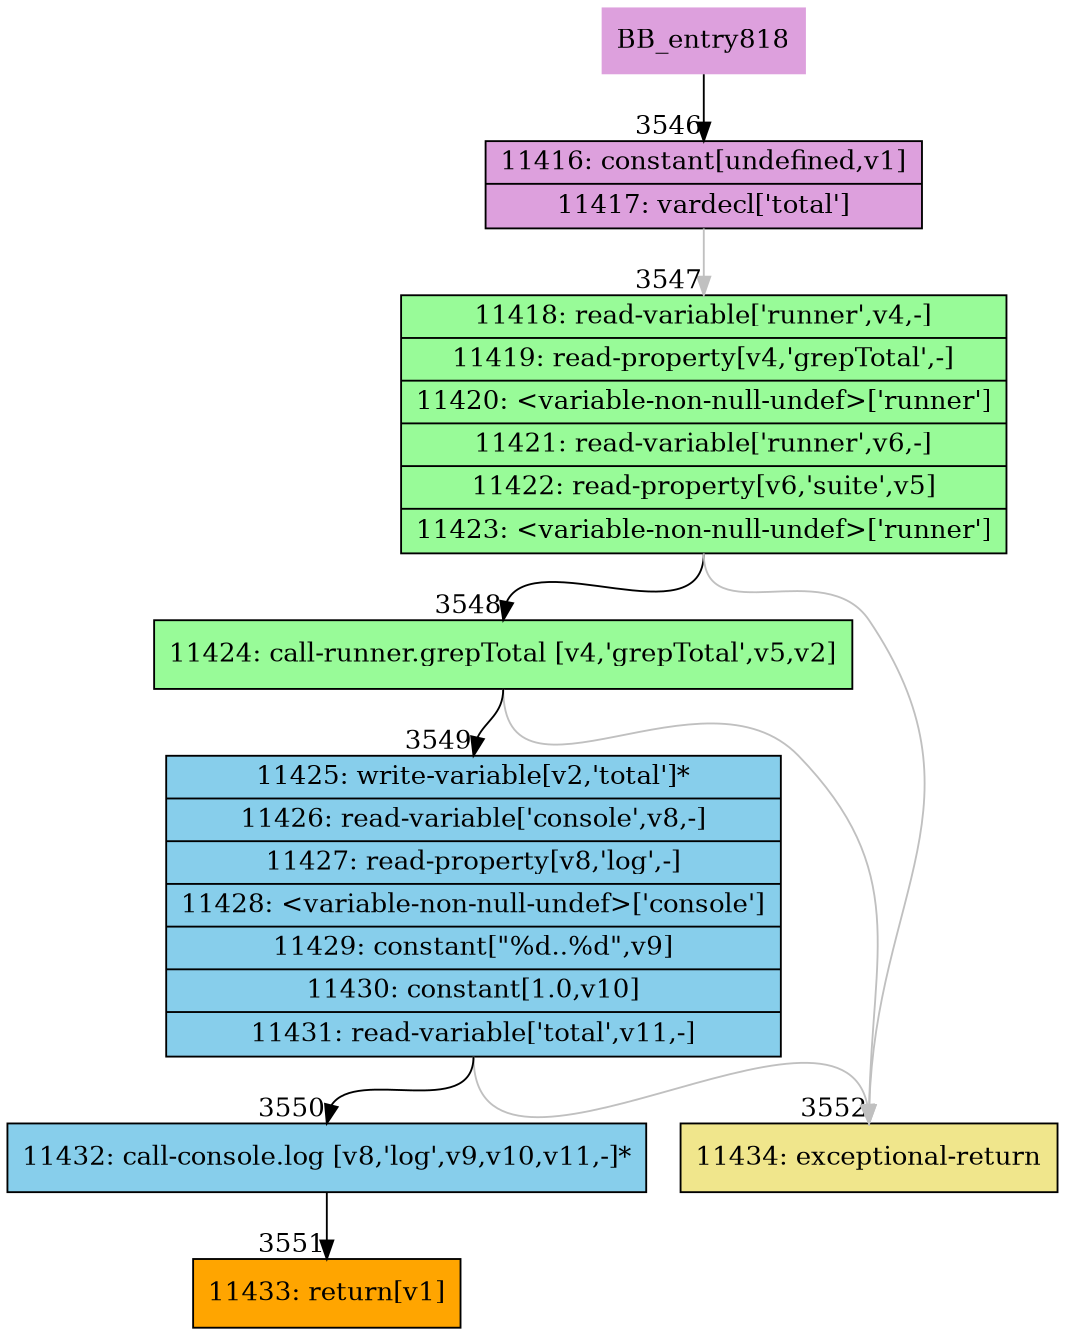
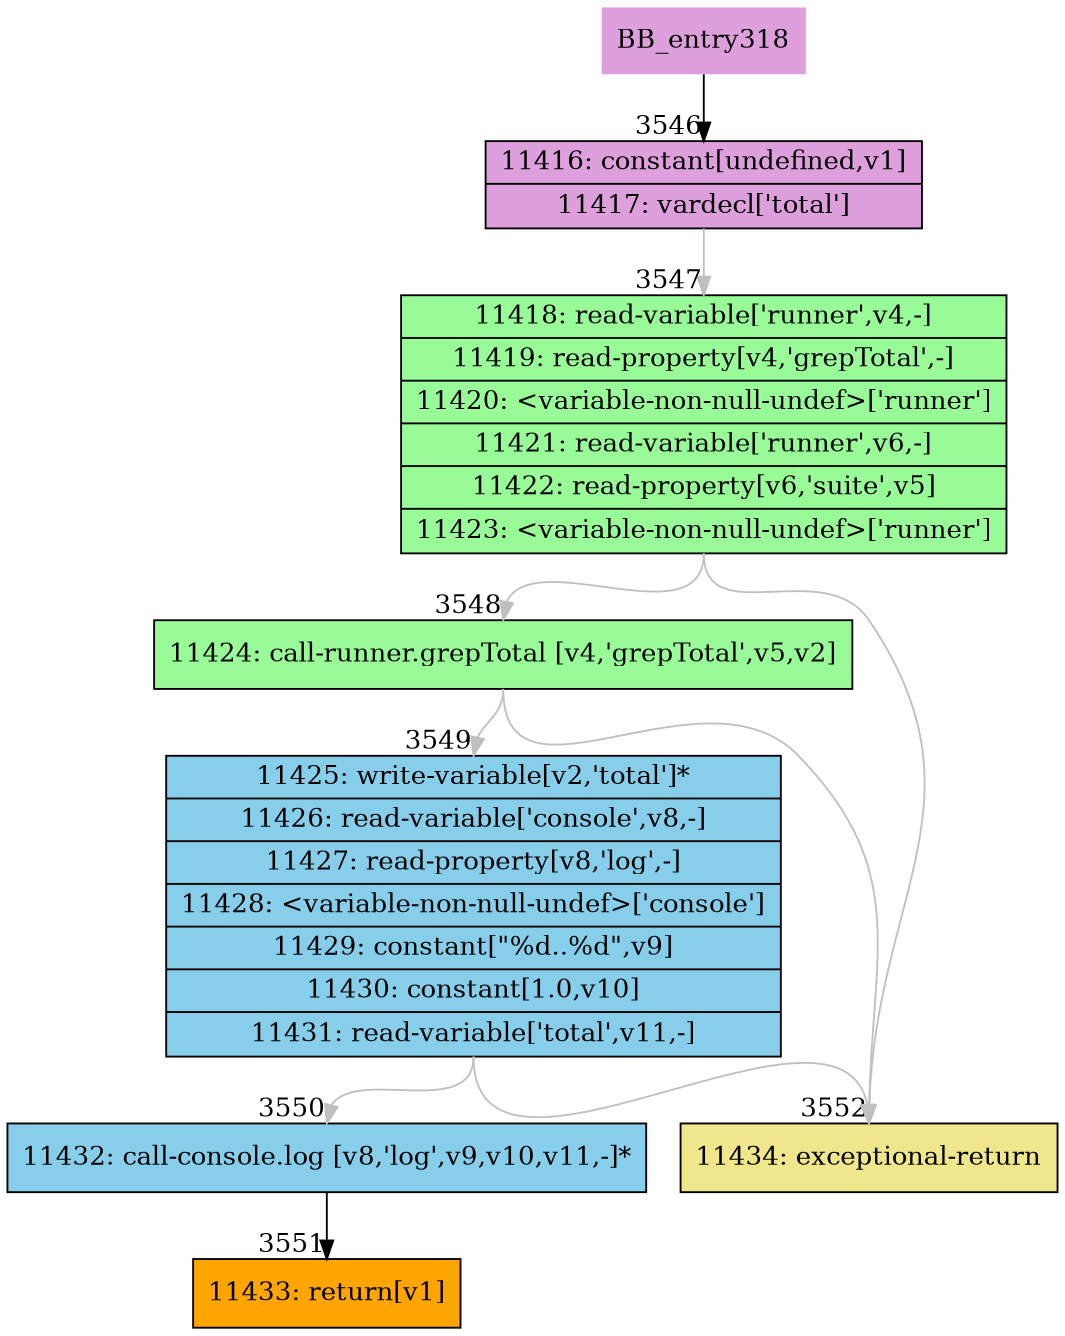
(704, 41) -> (704, 41)
(613, 588) -> (613, 588)
(494, 715) -> (494, 715)
(409, 1090) -> (409, 1090)
